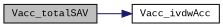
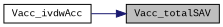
(109, 14) -> (104, 14)
